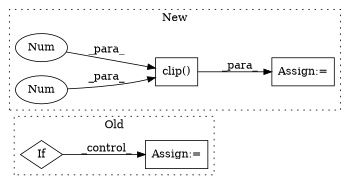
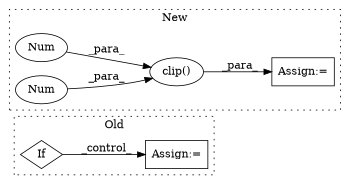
(177, 72) -> (177, 72)
